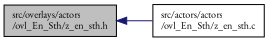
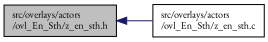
(209, 21) -> (209, 21)
